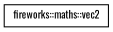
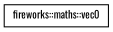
(56, 16) -> (56, 16)
